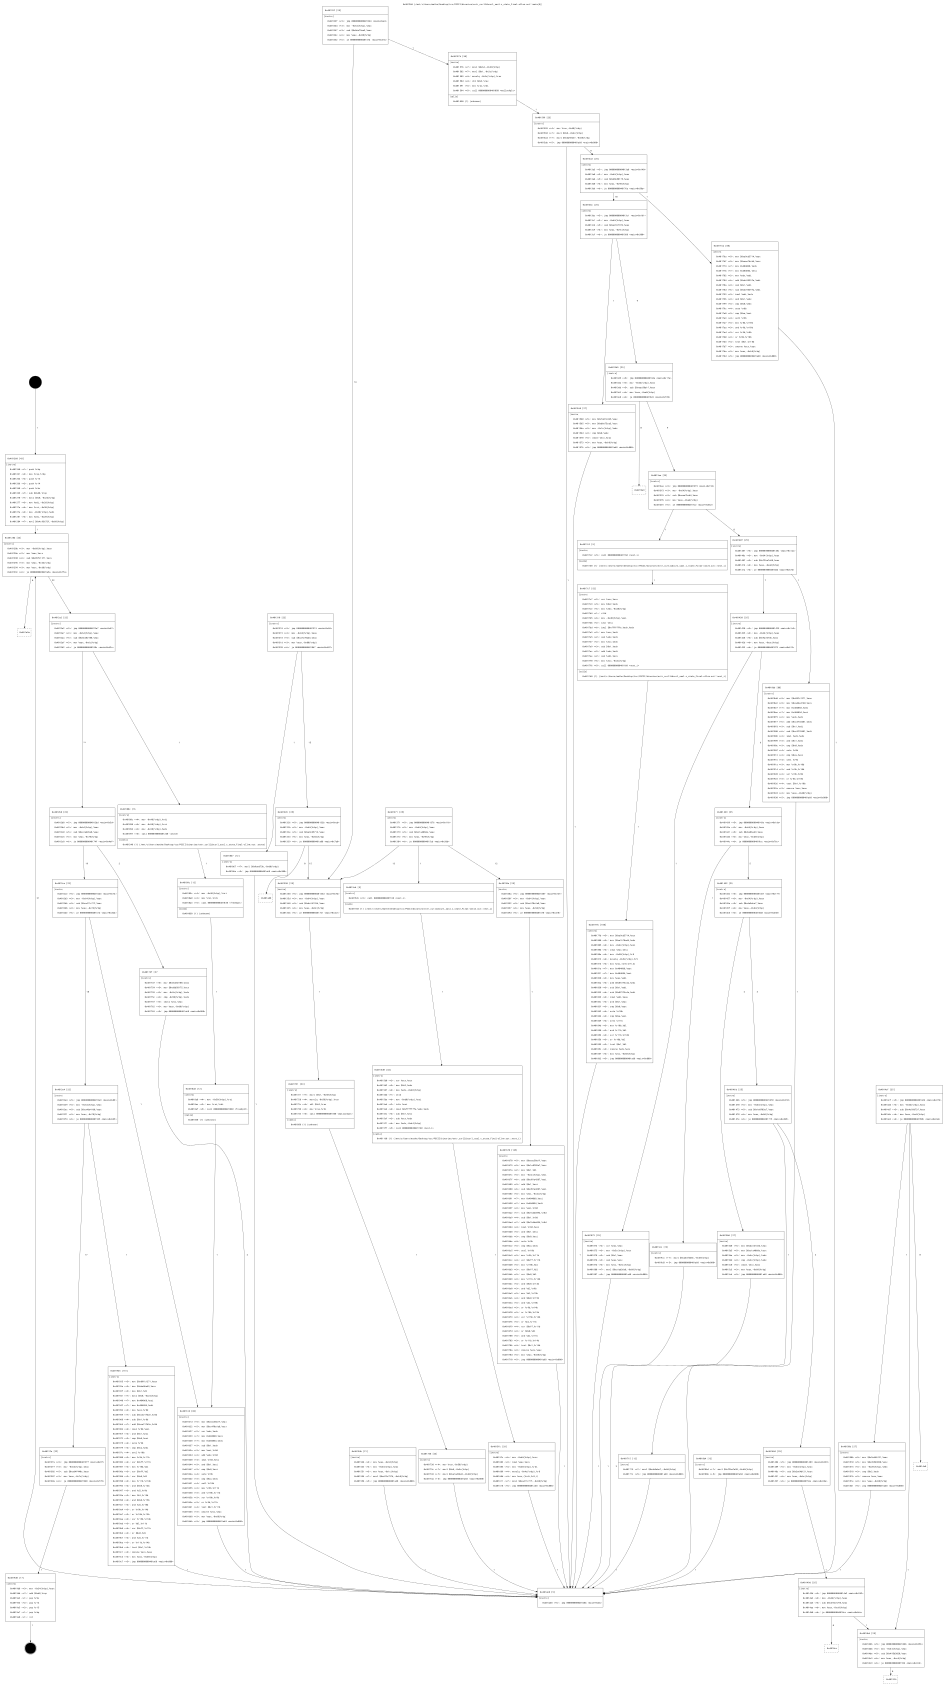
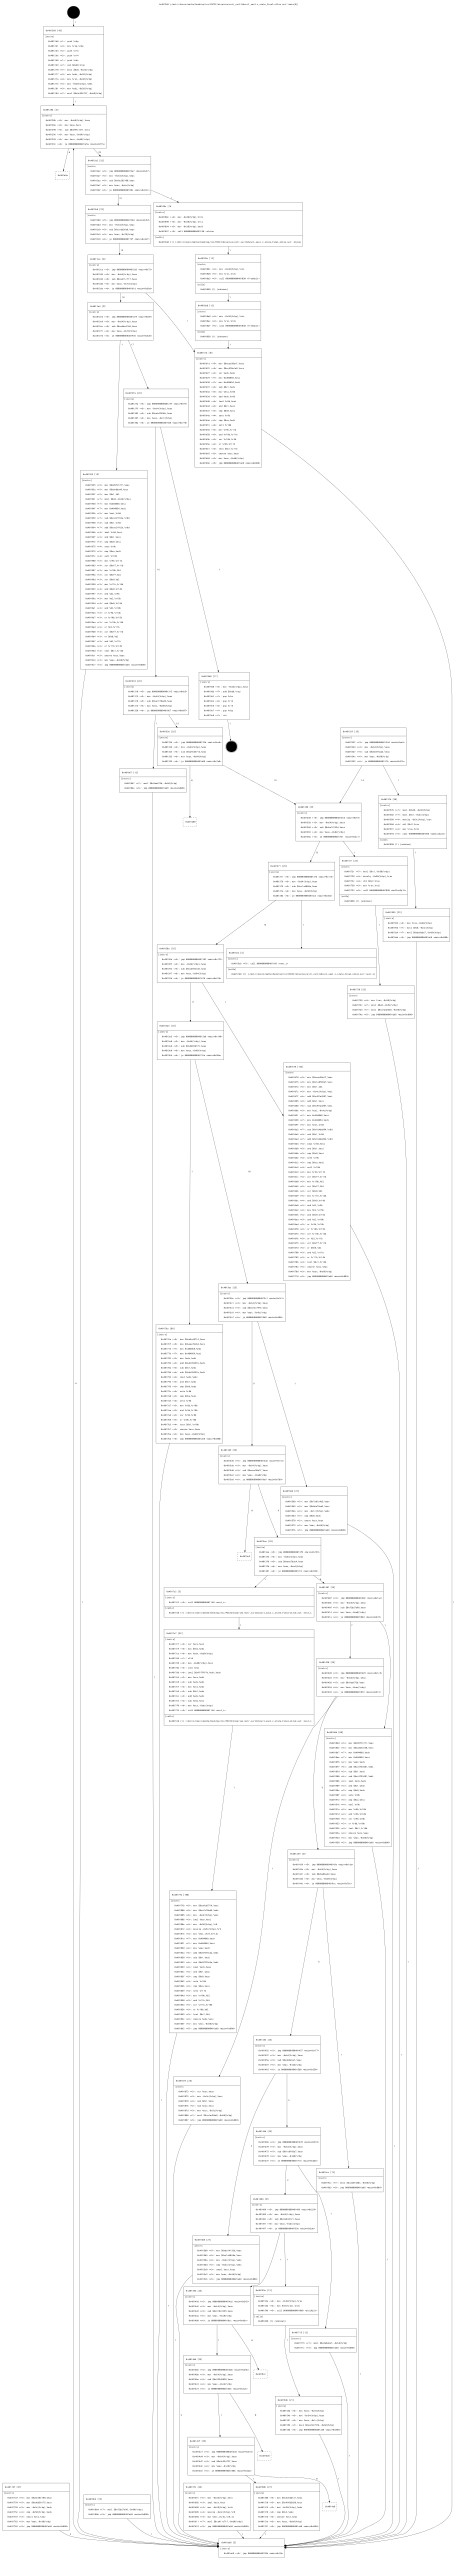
(588, 150) -> (190, 1001)
none -> (156, 551)
(372, 866) -> (315, 851)
(133, 904) -> none
(447, 1104) -> none
(910, 1376) -> (219, 2414)
none -> (286, 2306)
